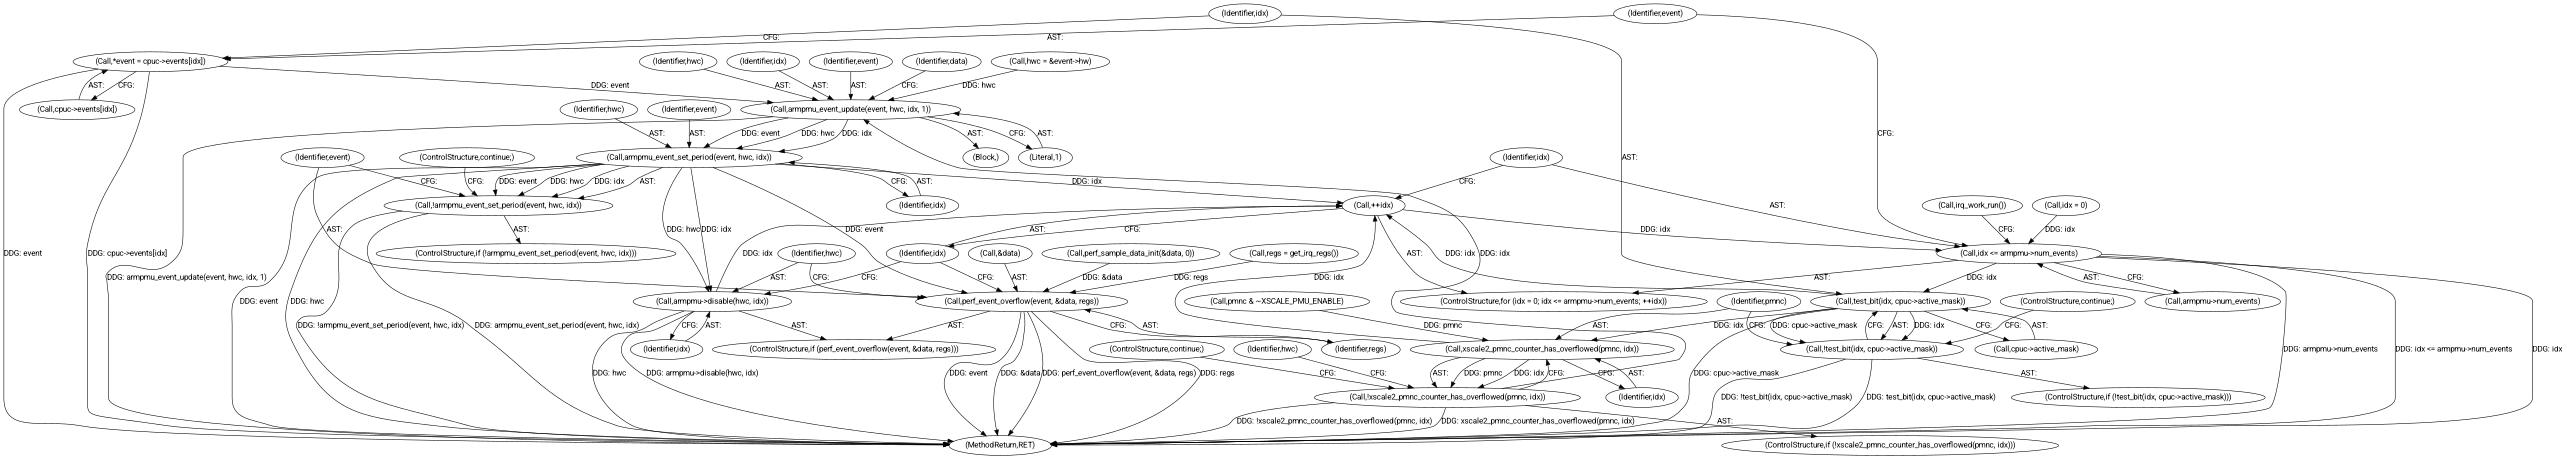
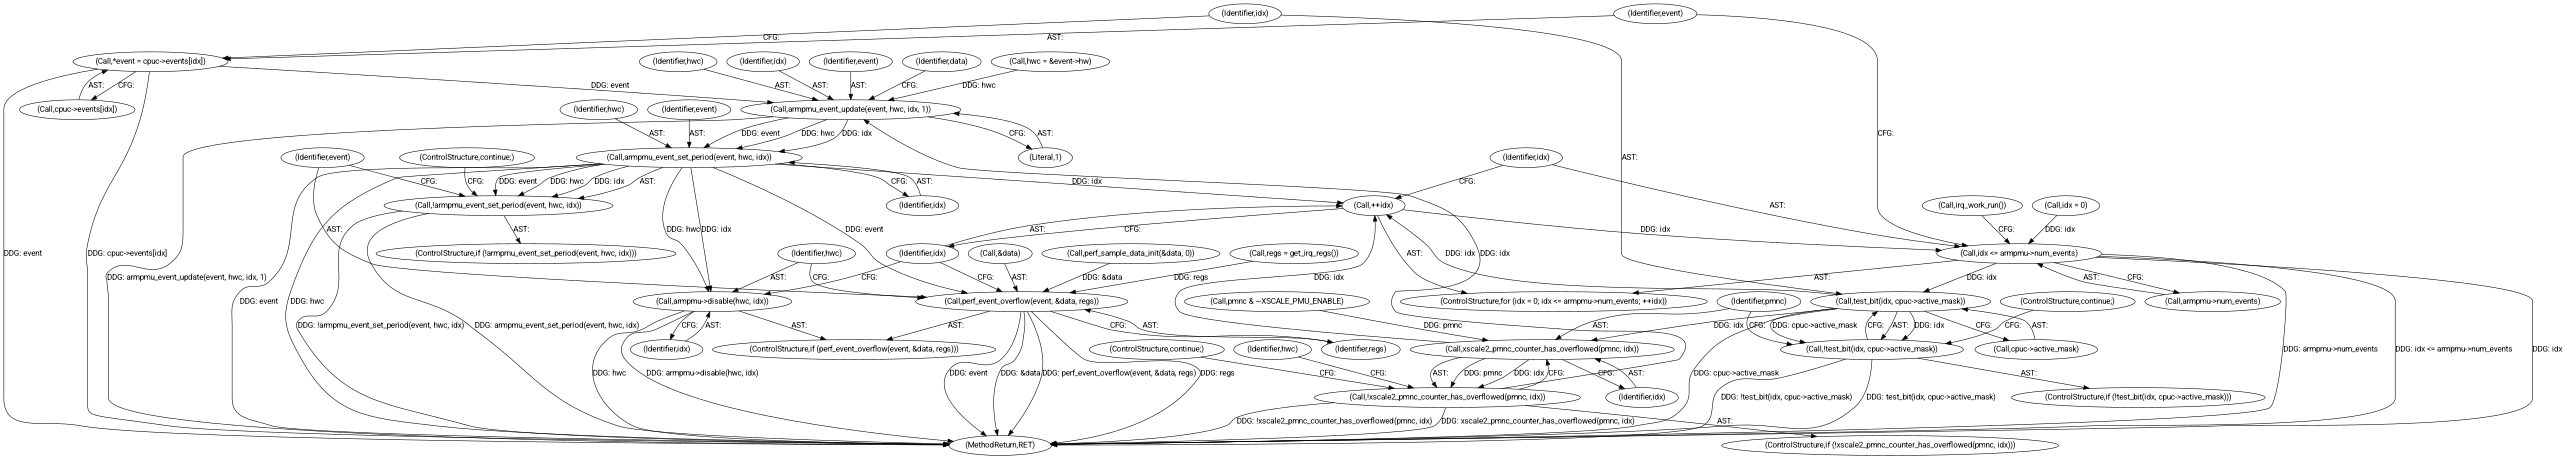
(986, 158) -> none
(1010, 215) -> none
